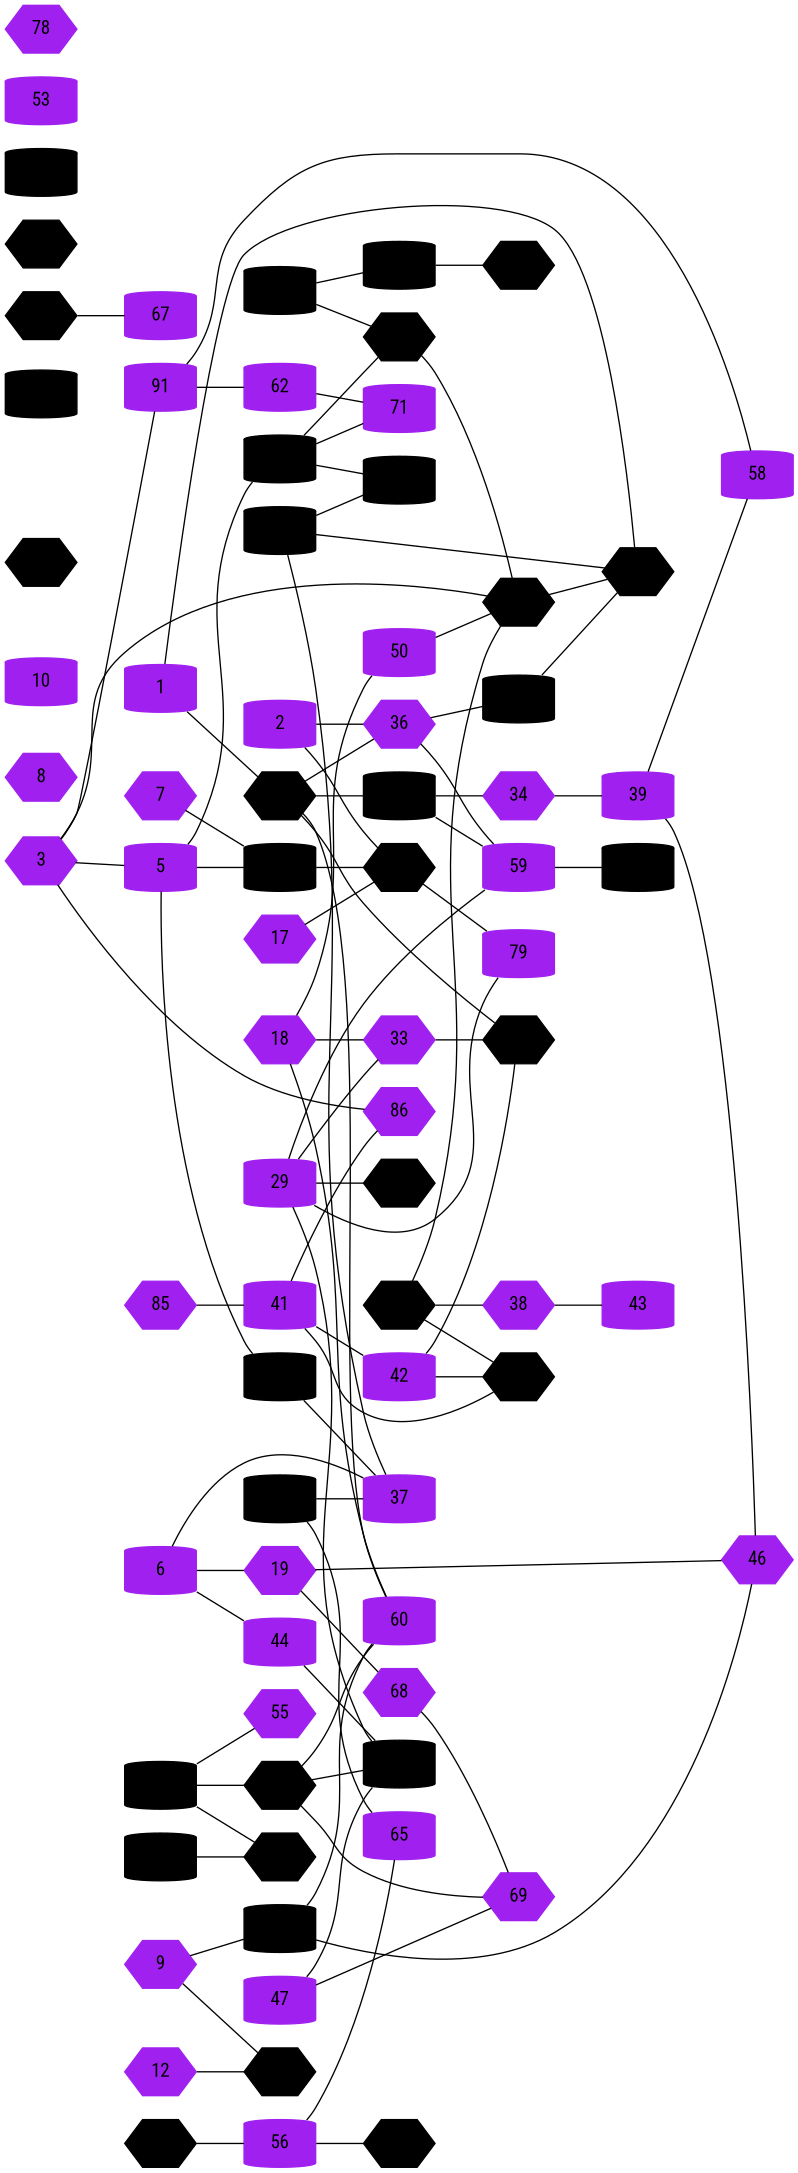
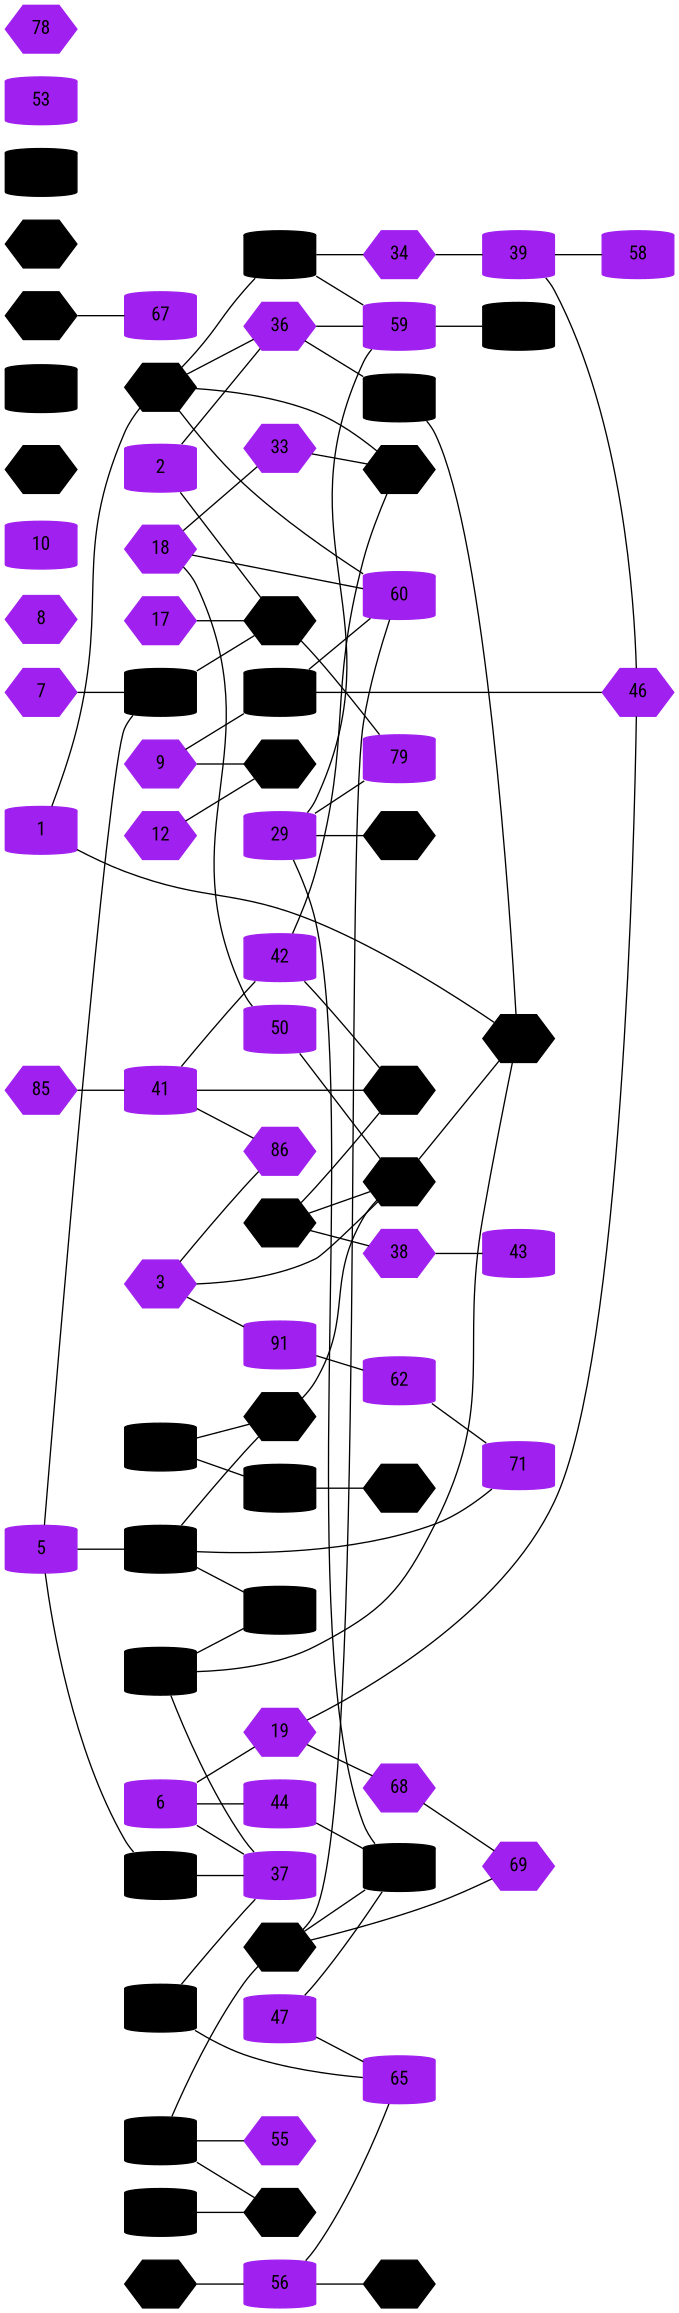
(494, 154) -> none
(100, 864) -> none
(337, 1108) -> none
(404, 1947) -> (340, 2049)
